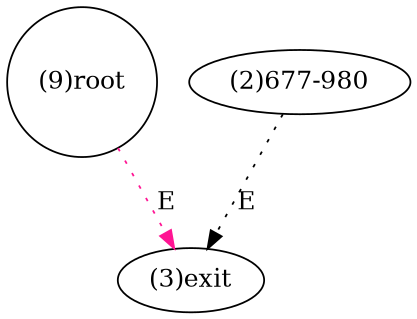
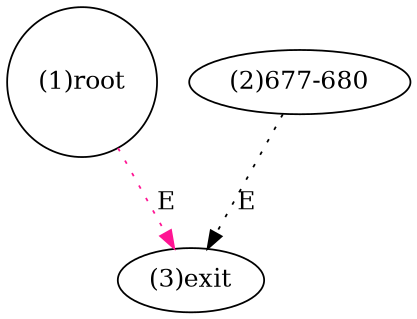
(82, 82) -> (82, 82)
(300, 82) -> (300, 82)
